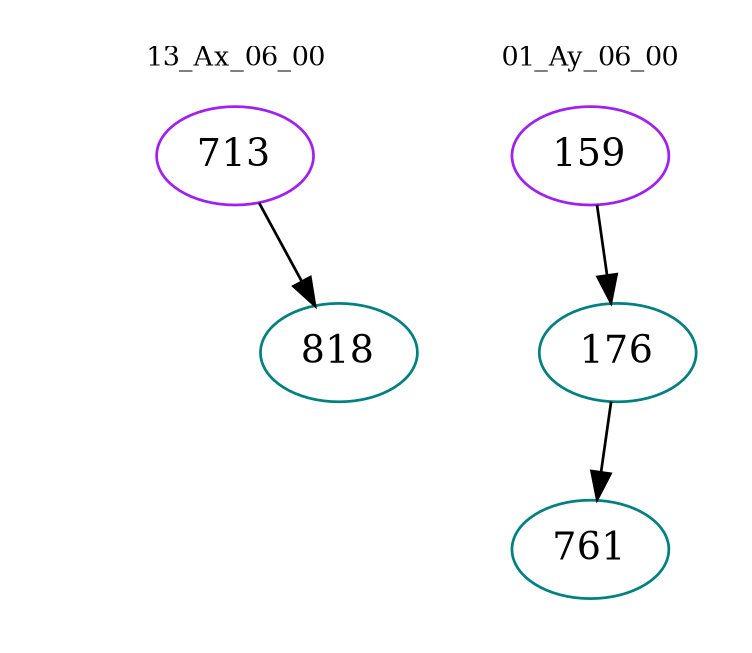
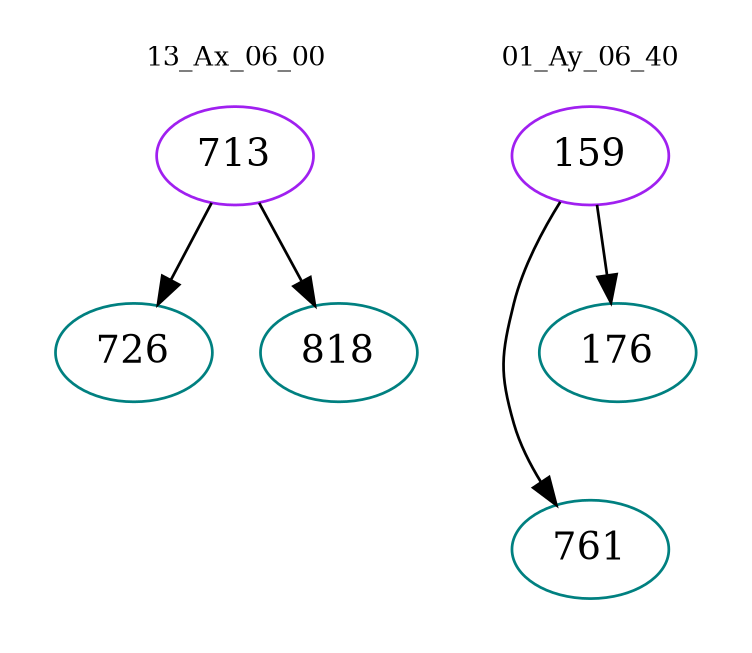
(590, 59) -> (590, 59)
none -> (134, 353)
(606, 437) -> (506, 340)
